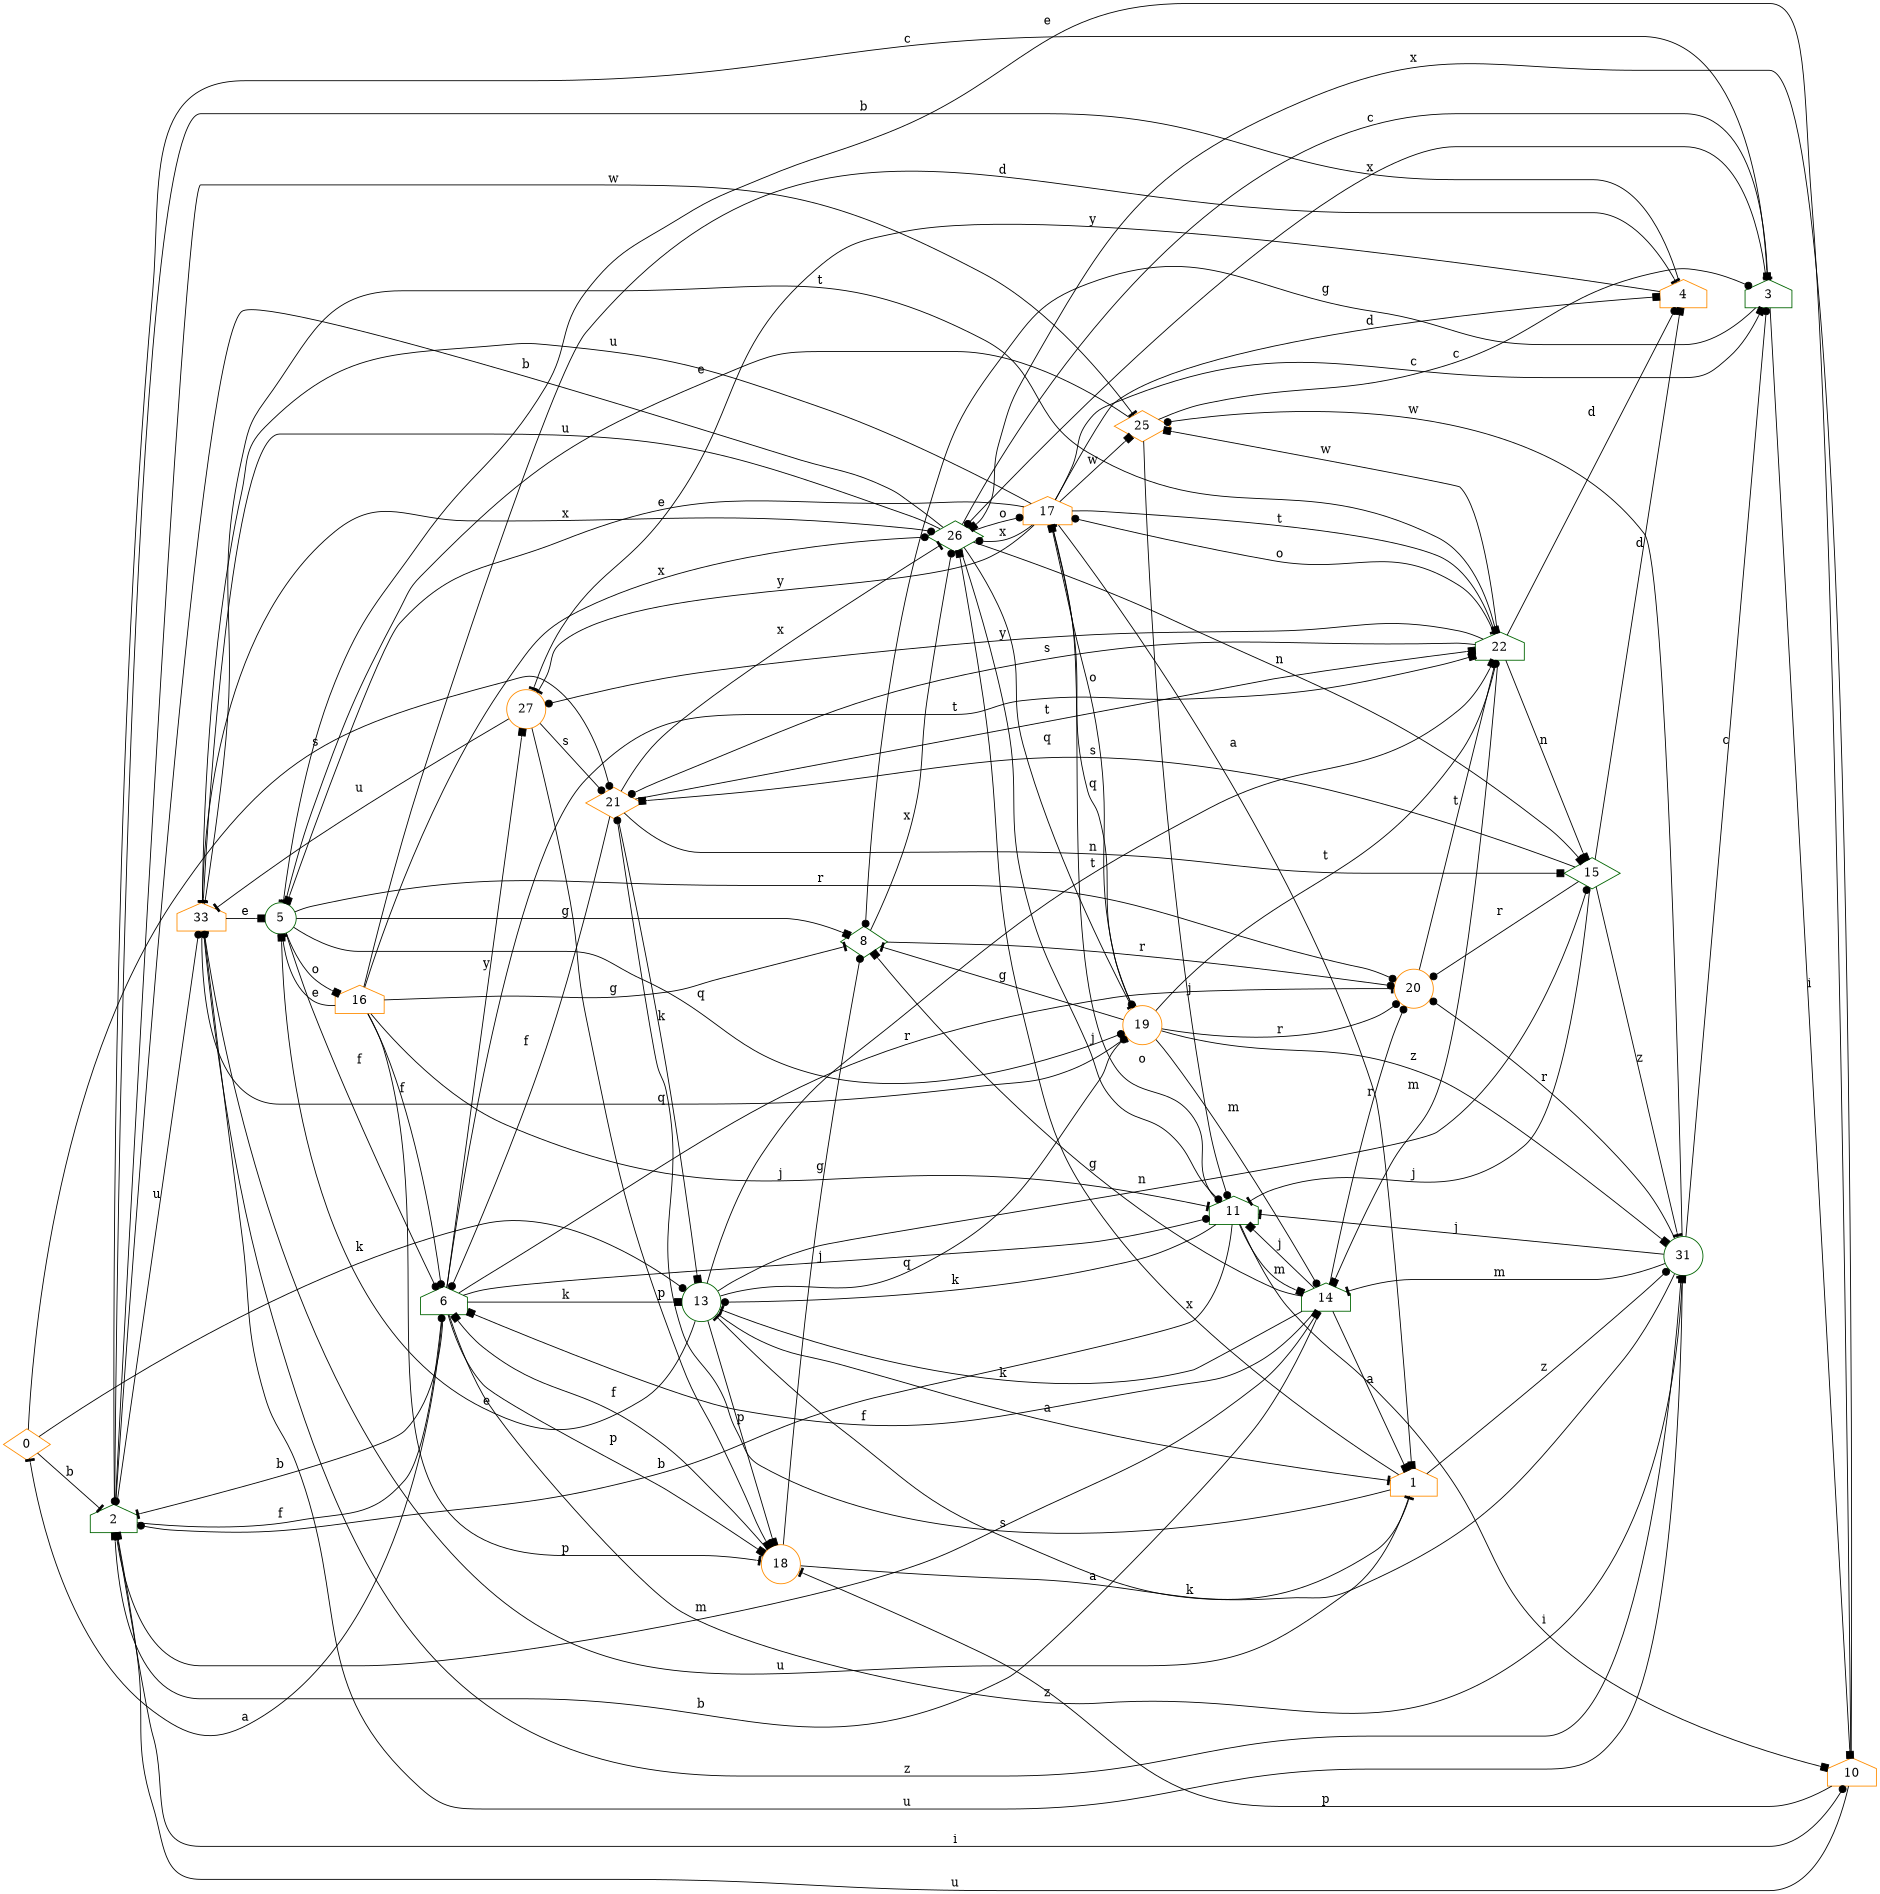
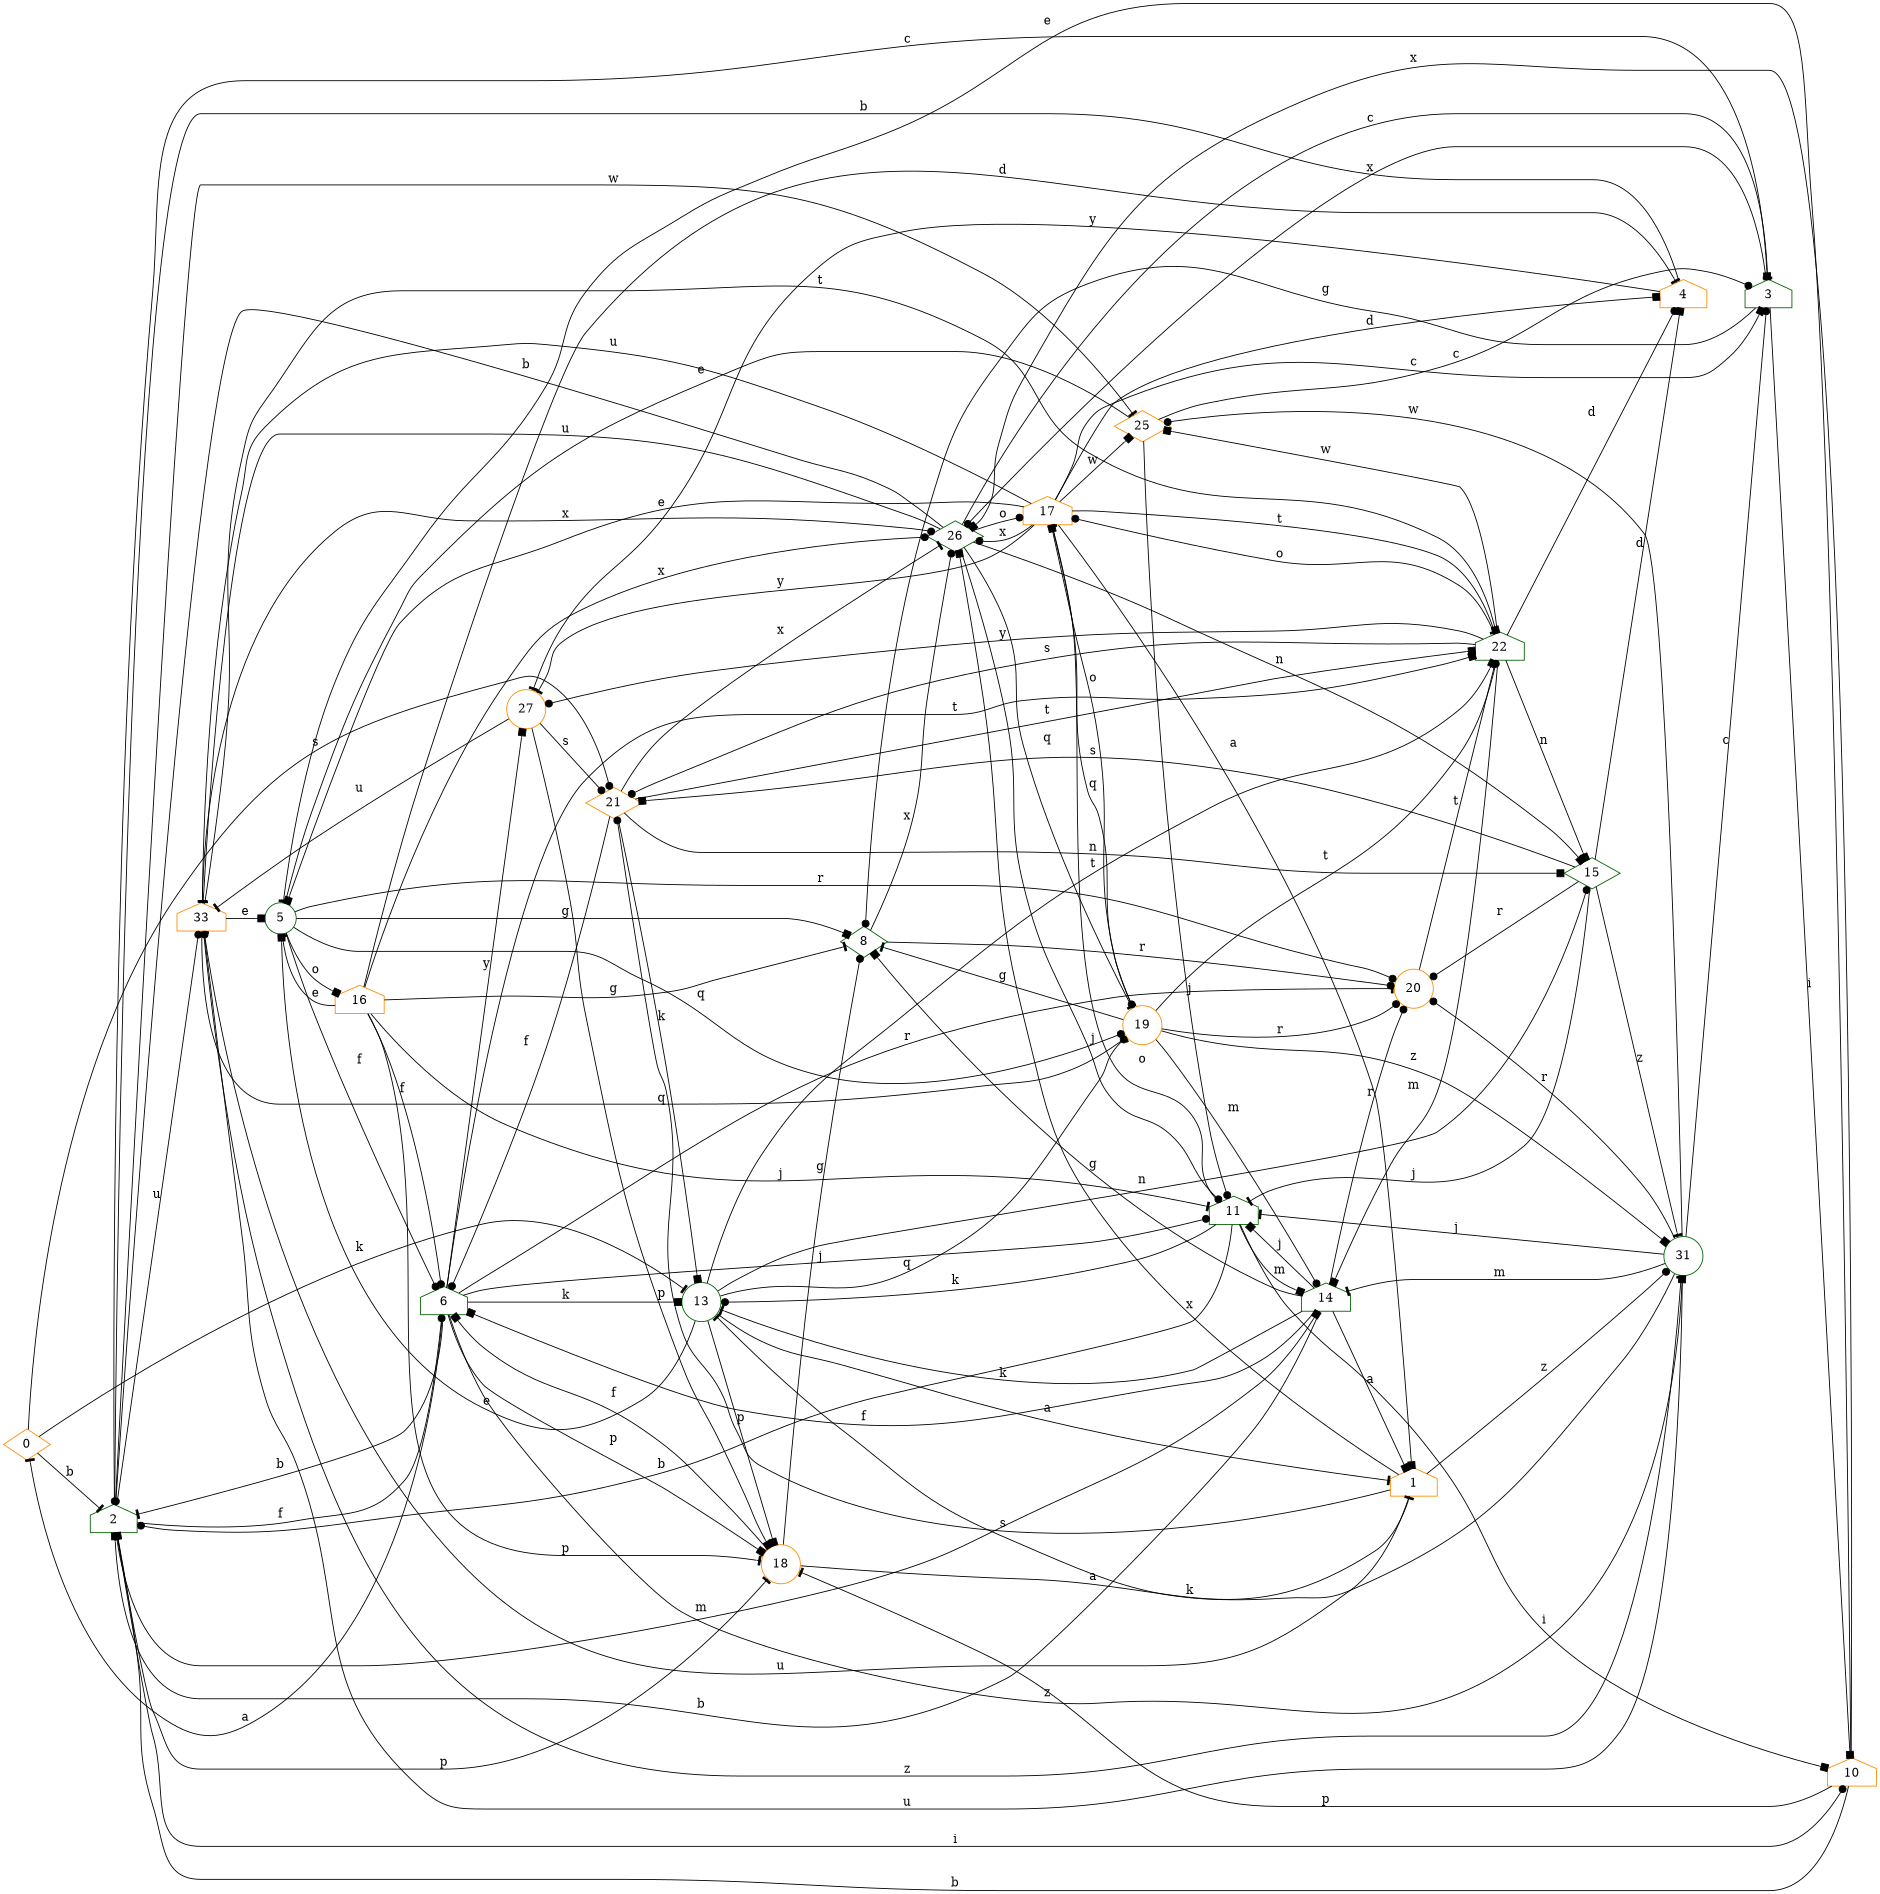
(333, 1274) -> (333, 1274)
none -> (381, 1769)
(955, 1883) -> (955, 1883)
